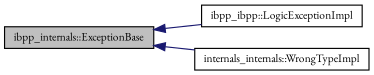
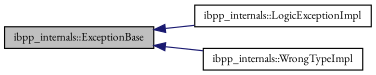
(282, 16) -> (283, 16)
(282, 59) -> (283, 59)
